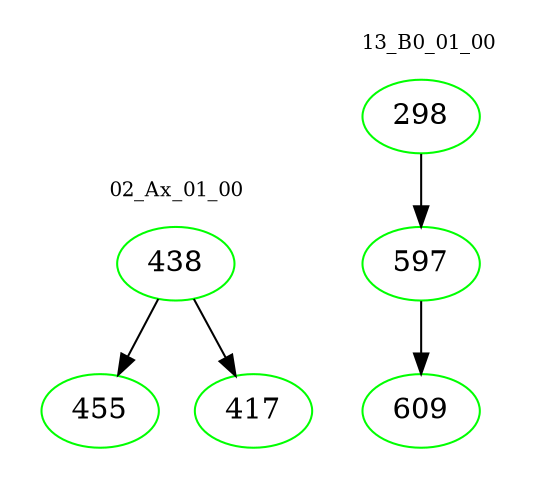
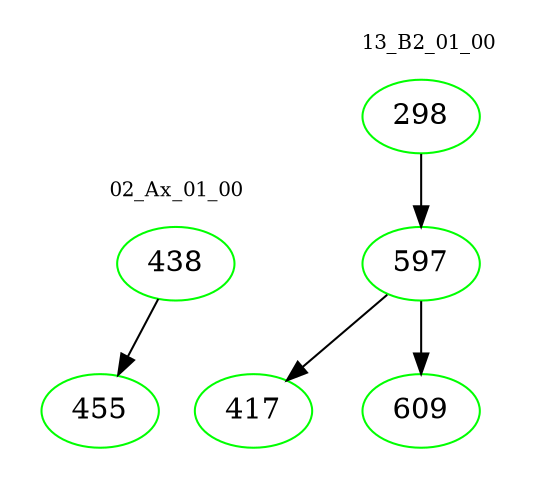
(429, 44) -> (429, 44)
(210, 328) -> (360, 318)
